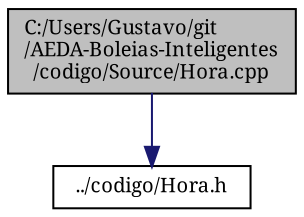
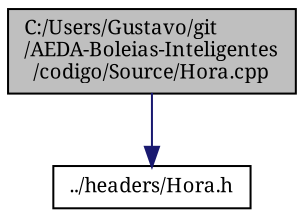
(152, 187) -> (152, 187)
